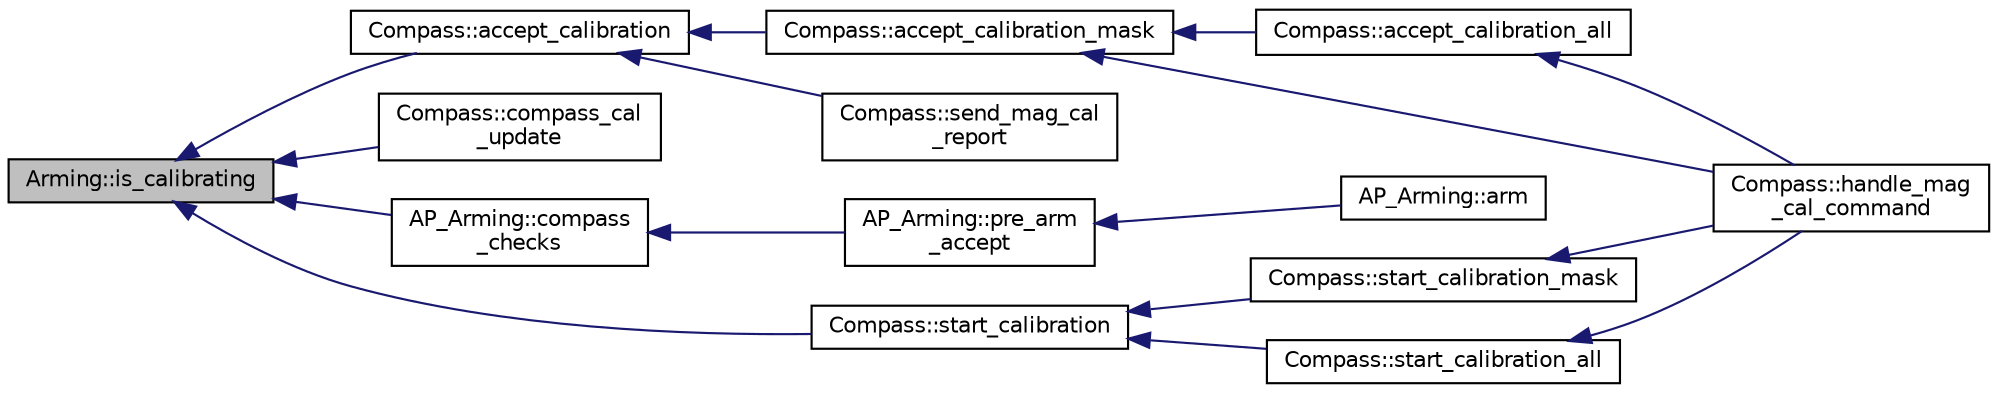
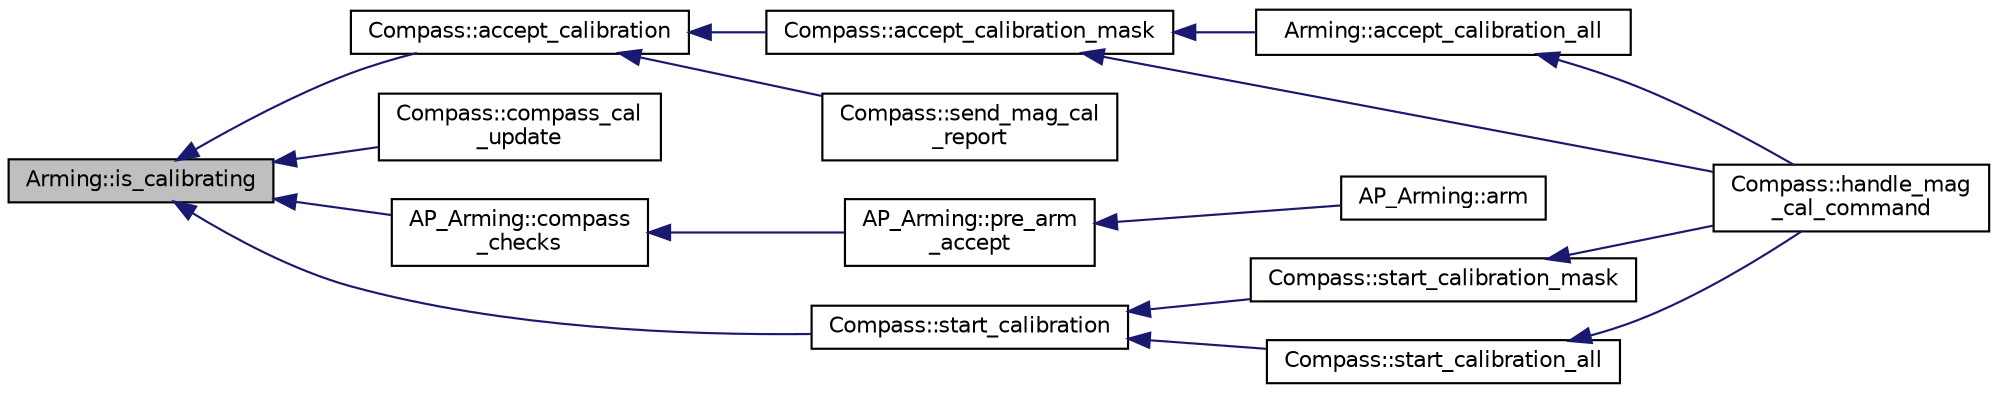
(1443, 32) -> (1443, 32)
